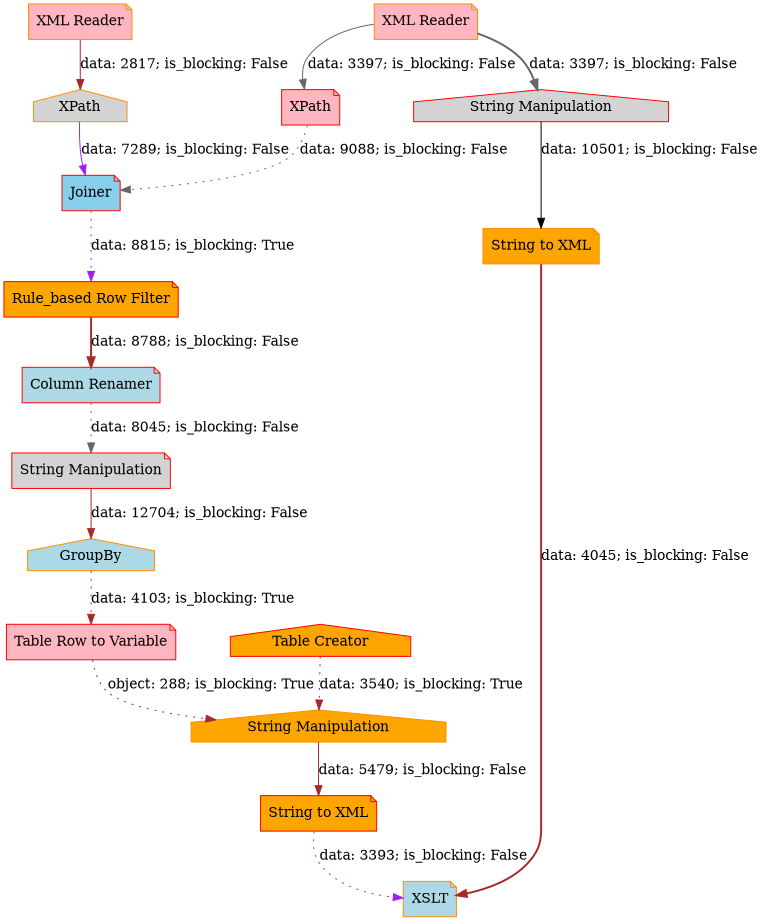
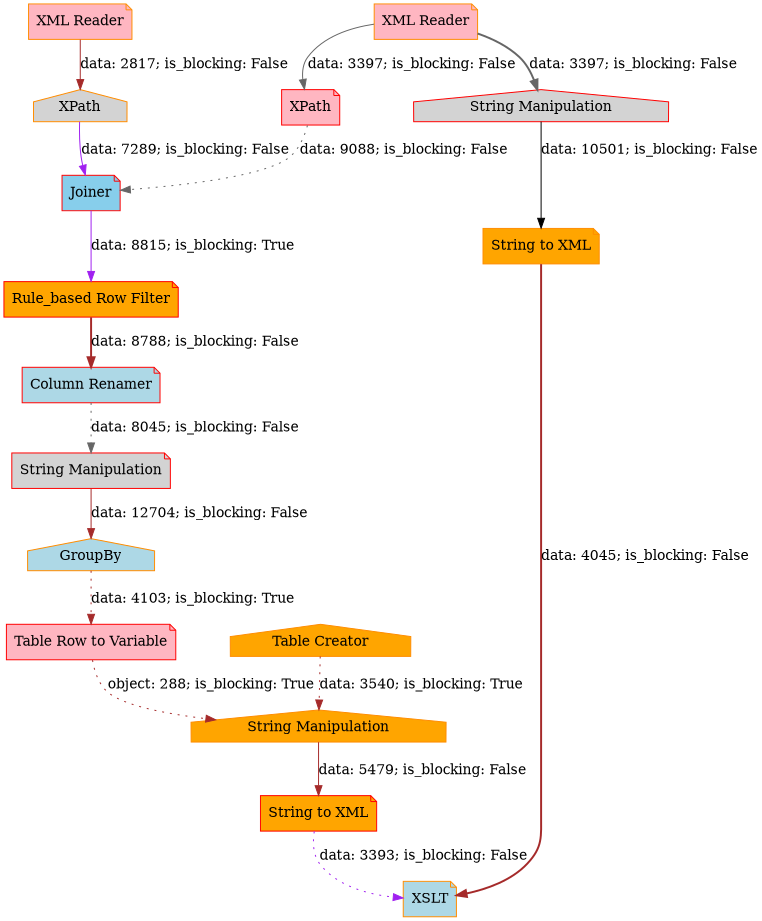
(91, 241) -> (91, 241)
(321, 642) -> (321, 642)
